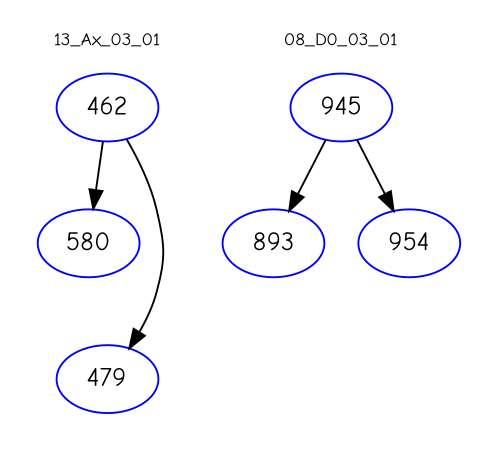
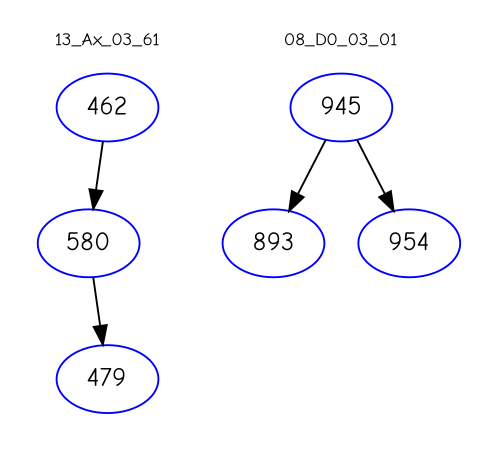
(108, 41) -> (108, 41)
(162, 234) -> (97, 301)
